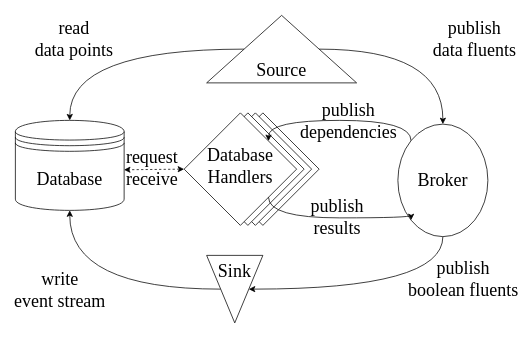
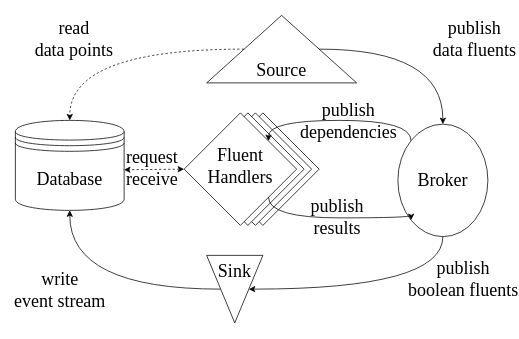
(144, 57) -> (144, 57)
(240, 166) -> (240, 166)
